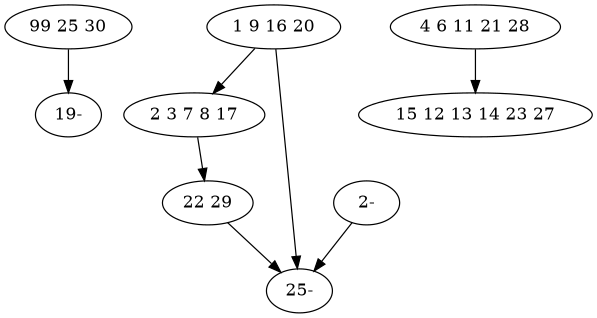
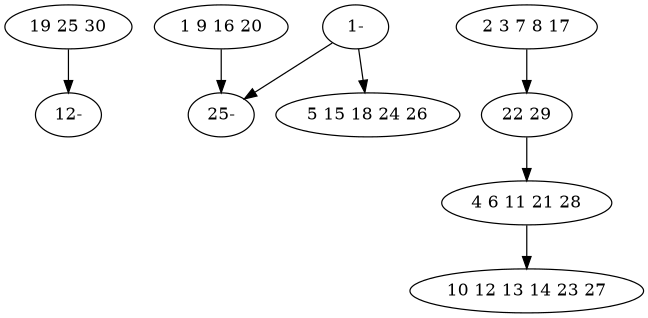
(68, 27) -> (68, 27)
(238, 66) -> none
(68, 115) -> (68, 115)
none -> (368, 115)
(475, 115) -> (527, 291)
(367, 203) -> (356, 27)
(250, 243) -> (527, 153)
